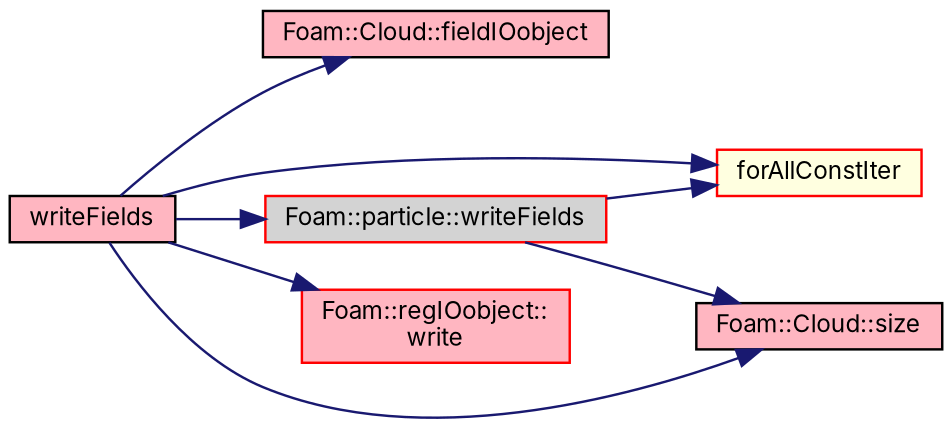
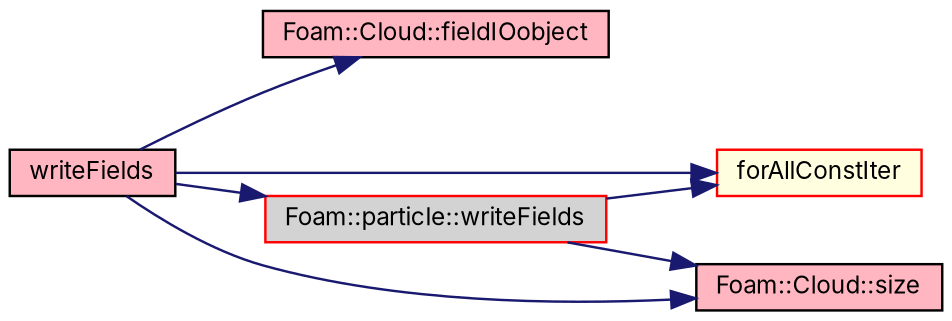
(436, 326) -> none
